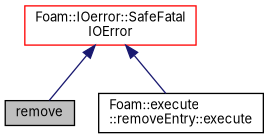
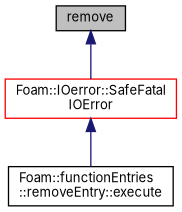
(68, 78) -> (91, 62)
(181, 113) -> (91, 186)
